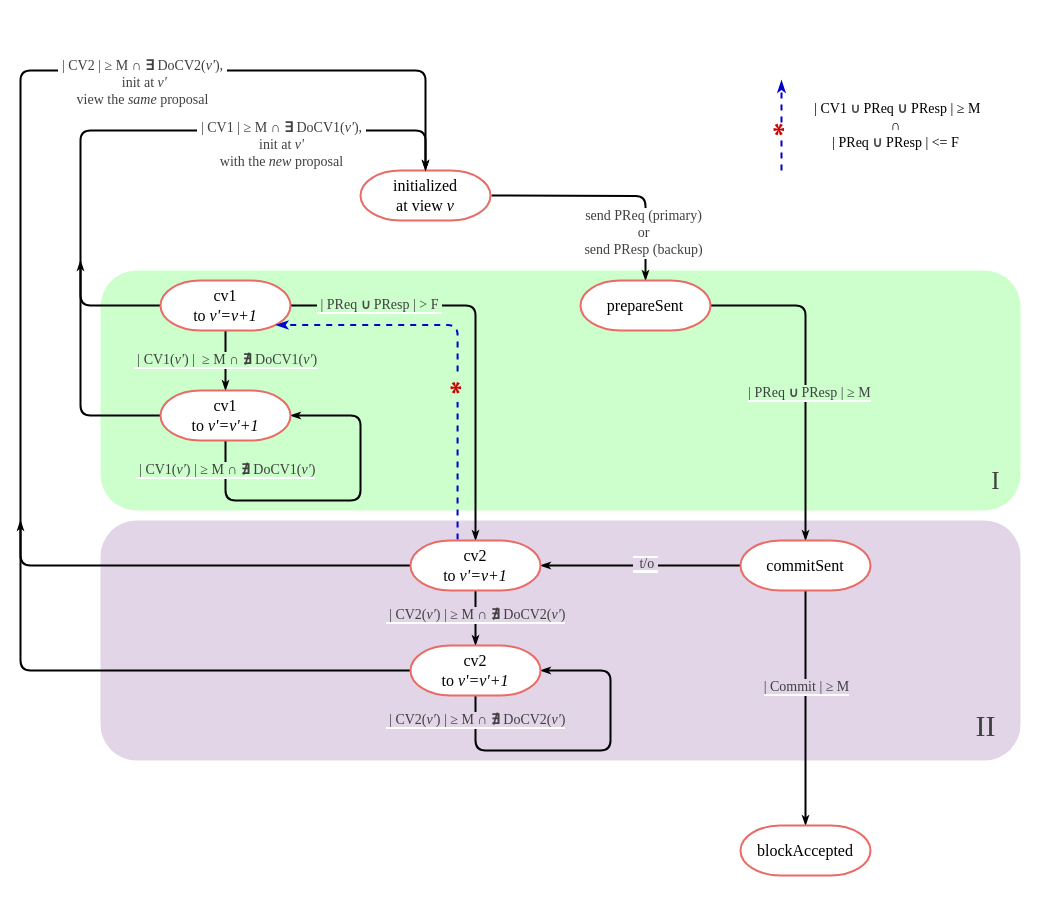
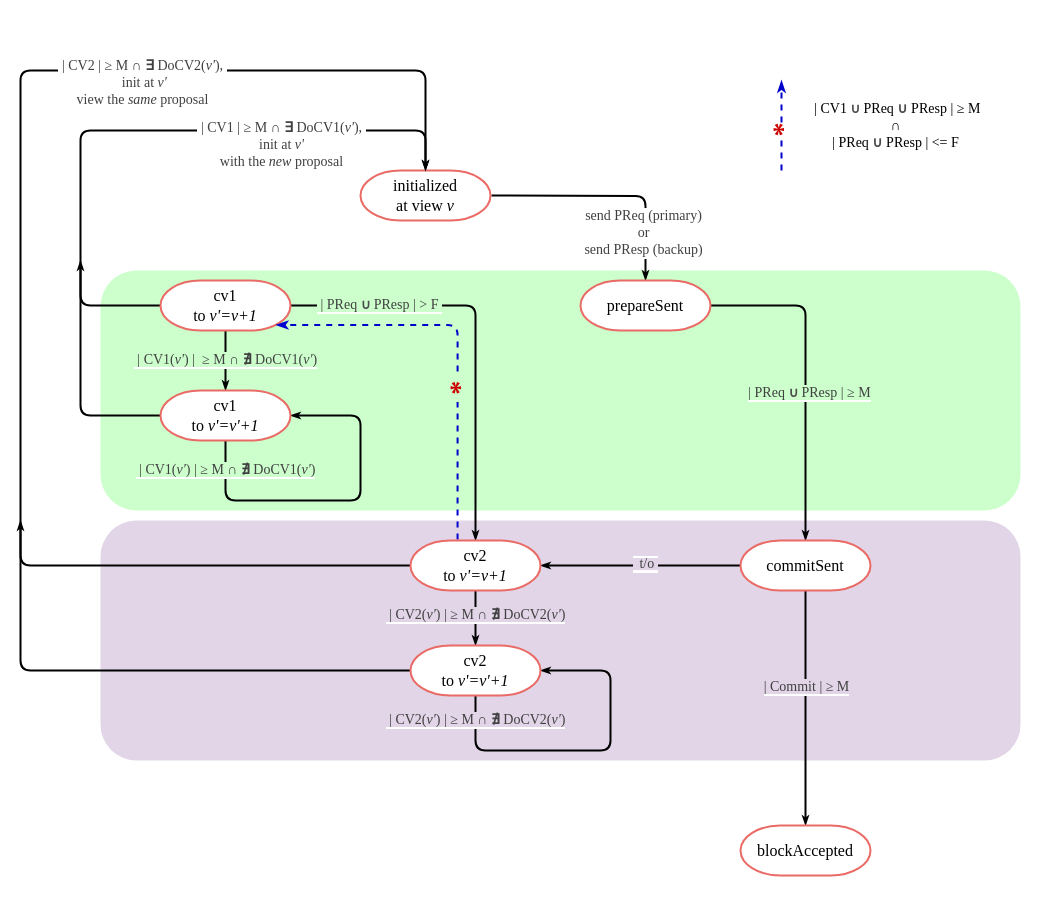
(996, 481) -> none
(986, 726) -> none
